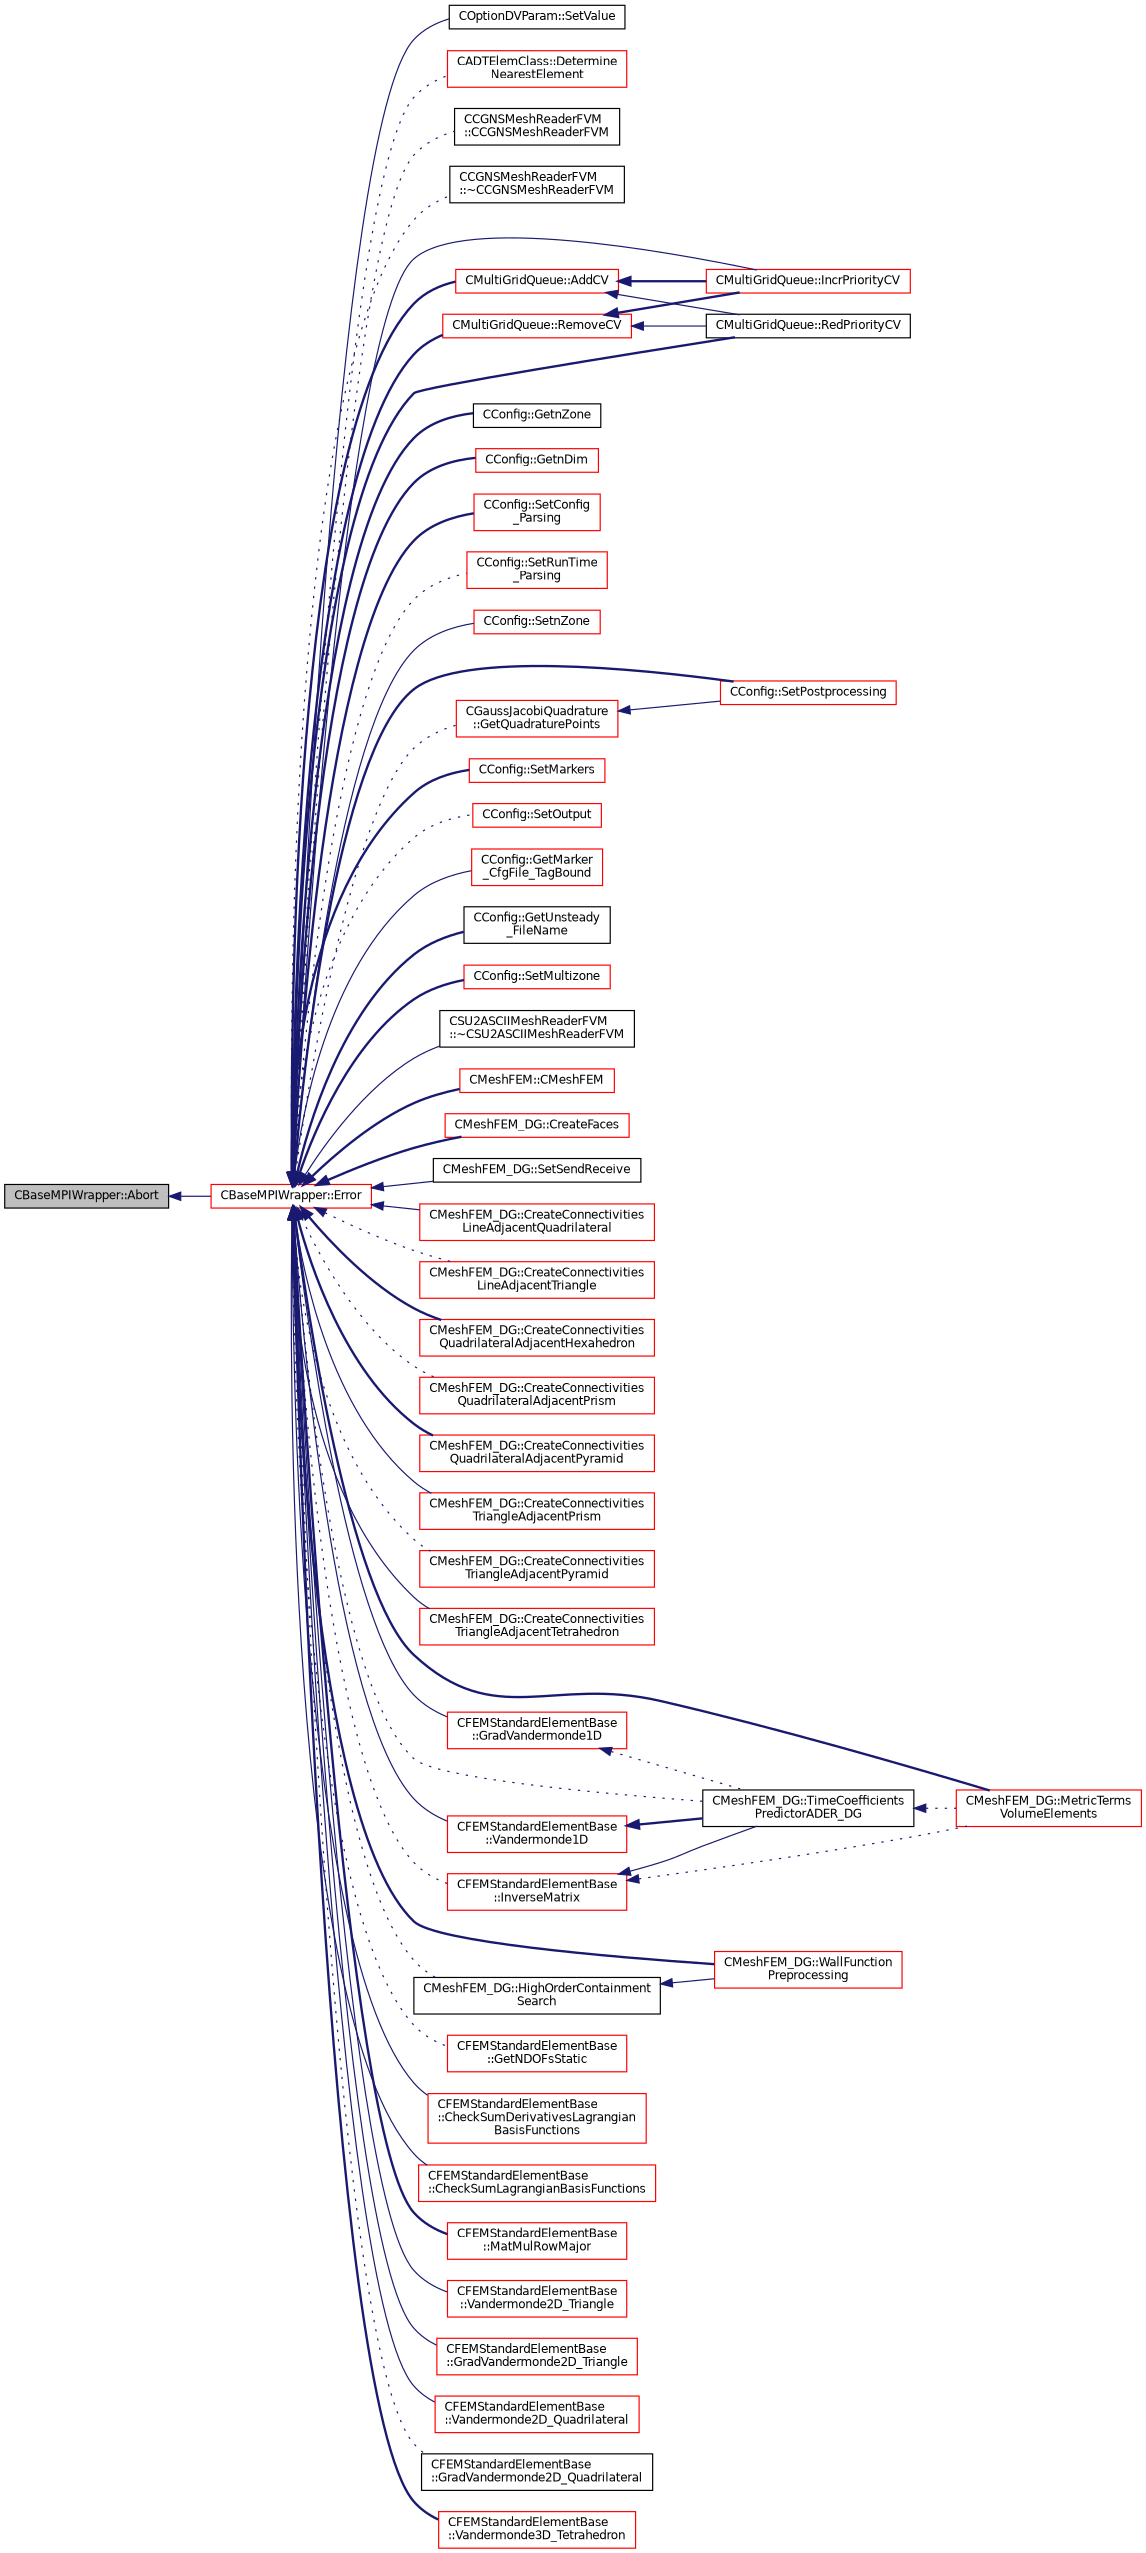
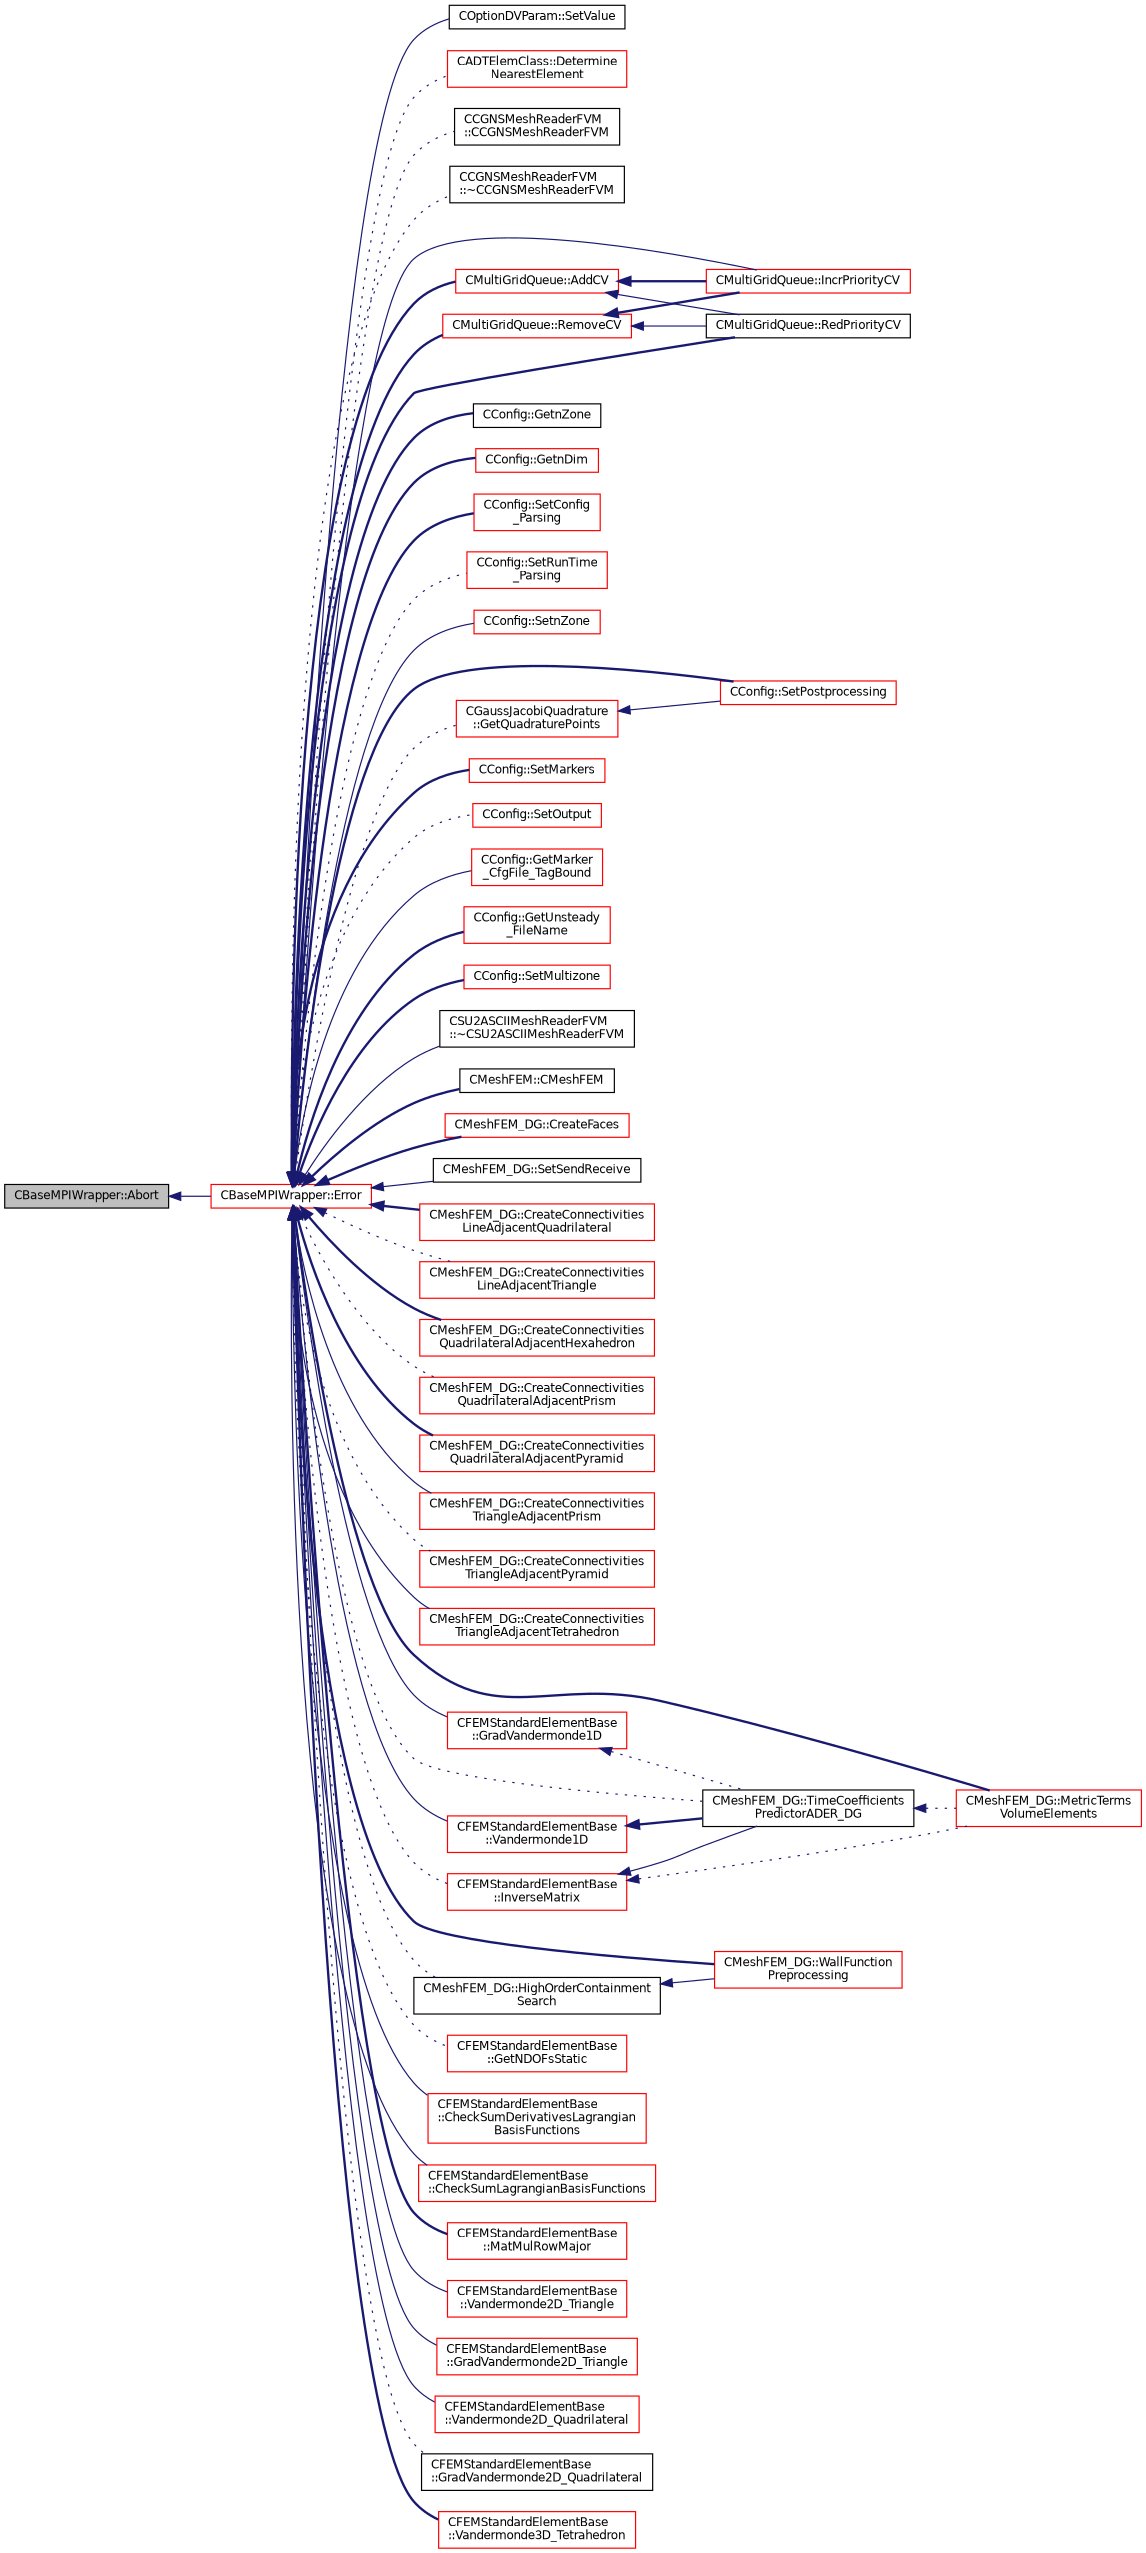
(537, 925) -> (537, 925)
(537, 1081) -> (537, 1081)
(401, 1208) -> (401, 1208)
